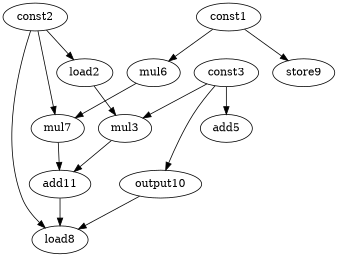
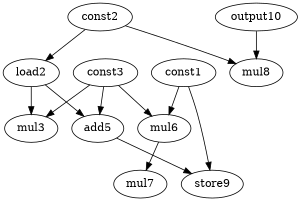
(46, 69) -> none
none -> (62, 98)
(188, 122) -> (132, 98)
none -> (147, 153)
(60, 184) -> none
(60, 240) -> (256, 73)
